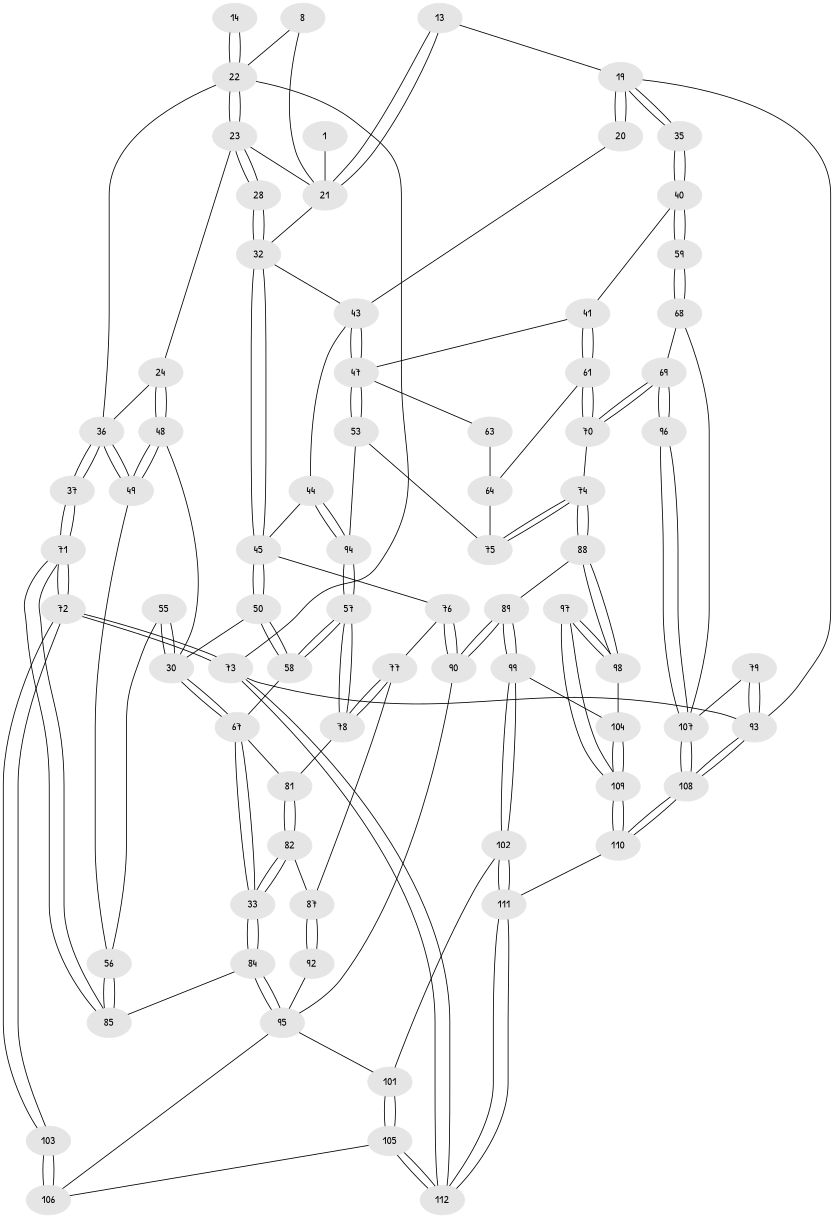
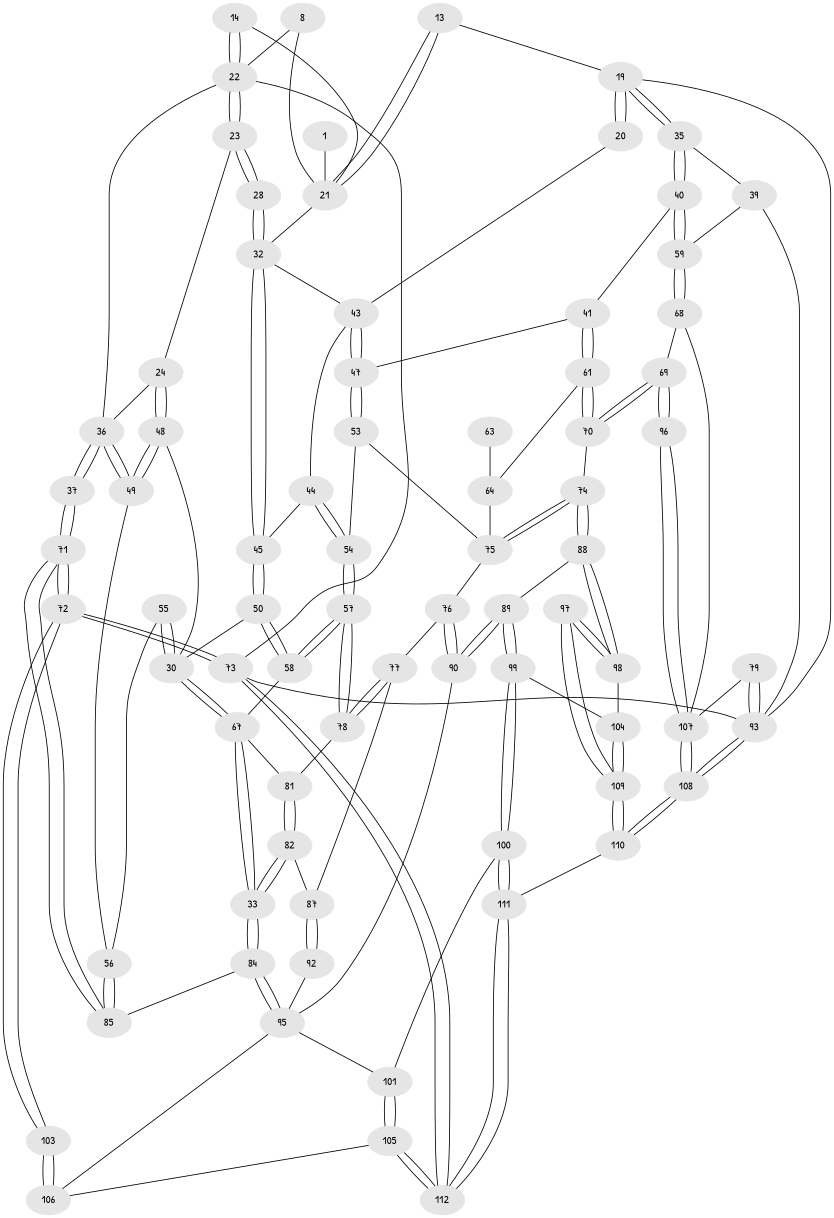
(280, 166) -> (334, 90)
none -> (754, 195)
(423, 402) -> none
(349, 550) -> (349, 550)
(338, 575) -> (469, 580)
(504, 845) -> (504, 845)
